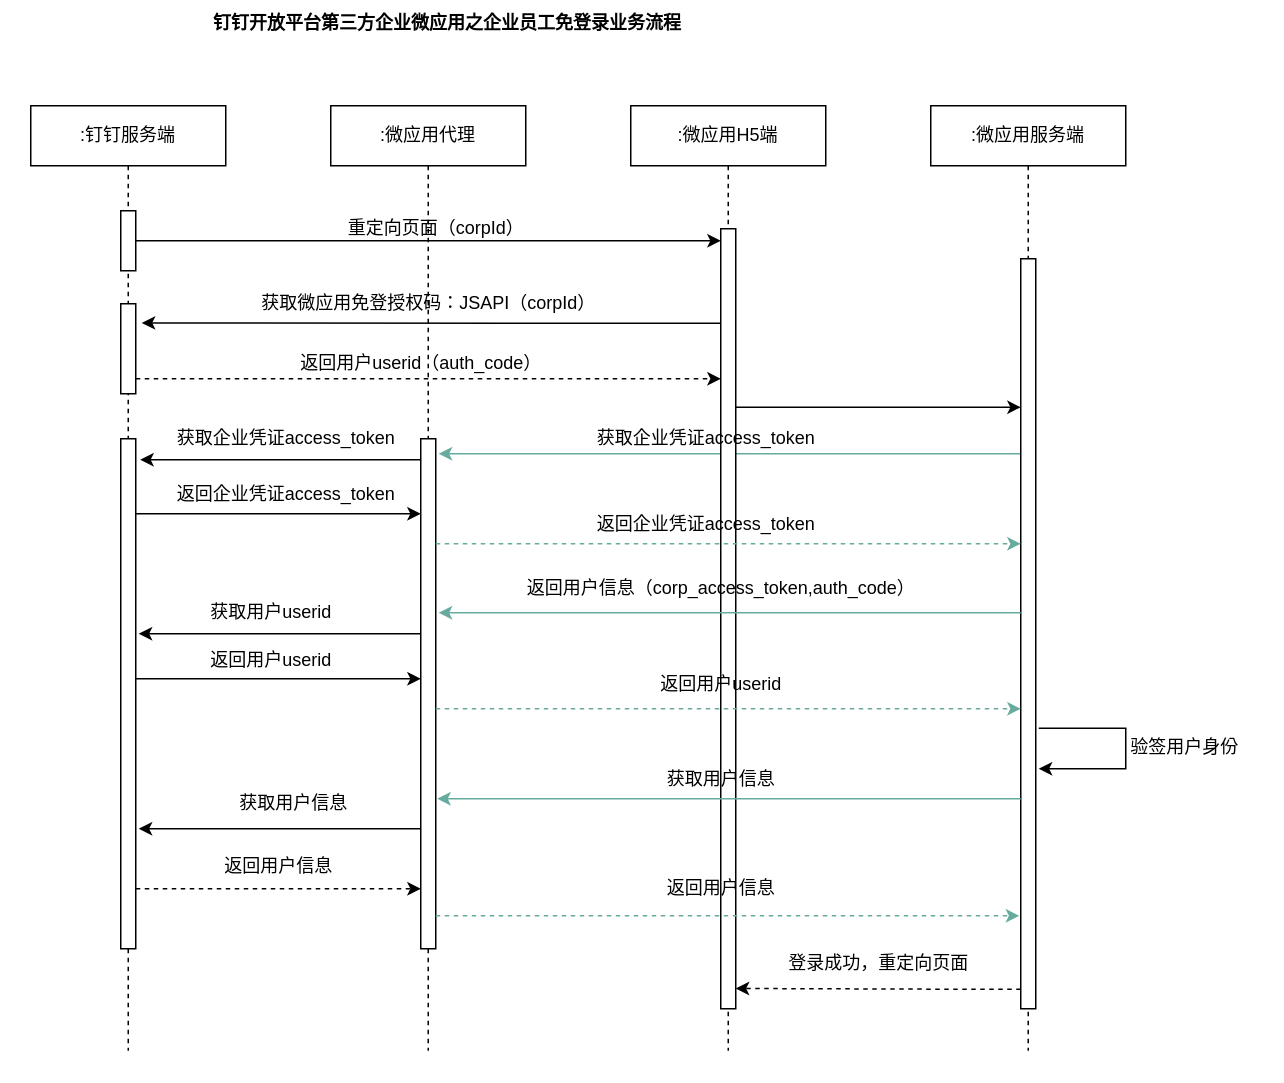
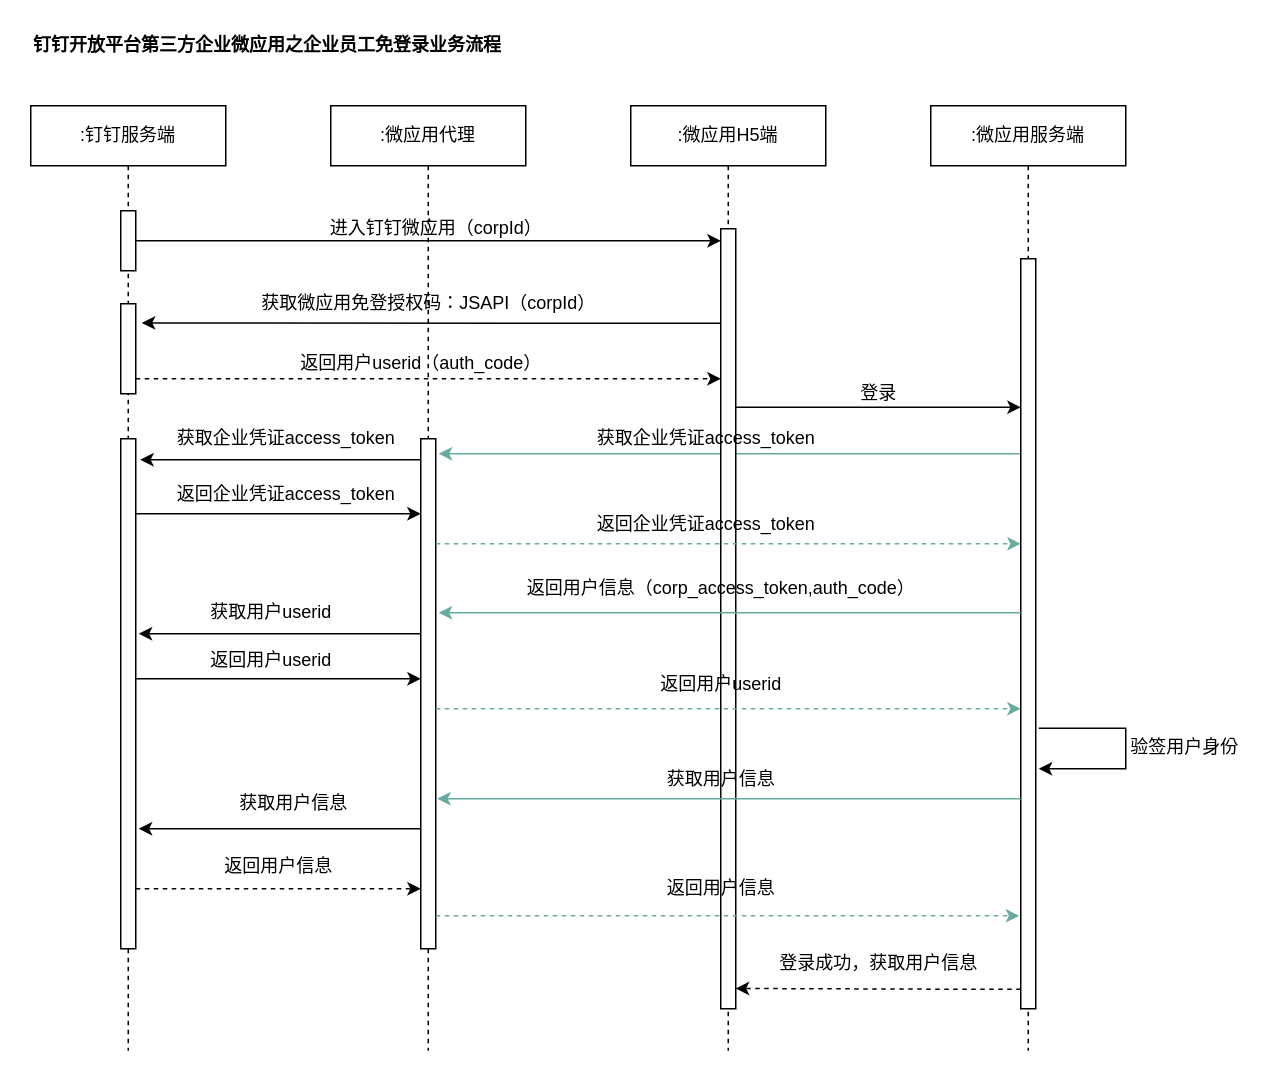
(458, 23) -> (278, 46)
(437, 229) -> (437, 229)
none -> (878, 394)
(879, 964) -> (879, 964)
